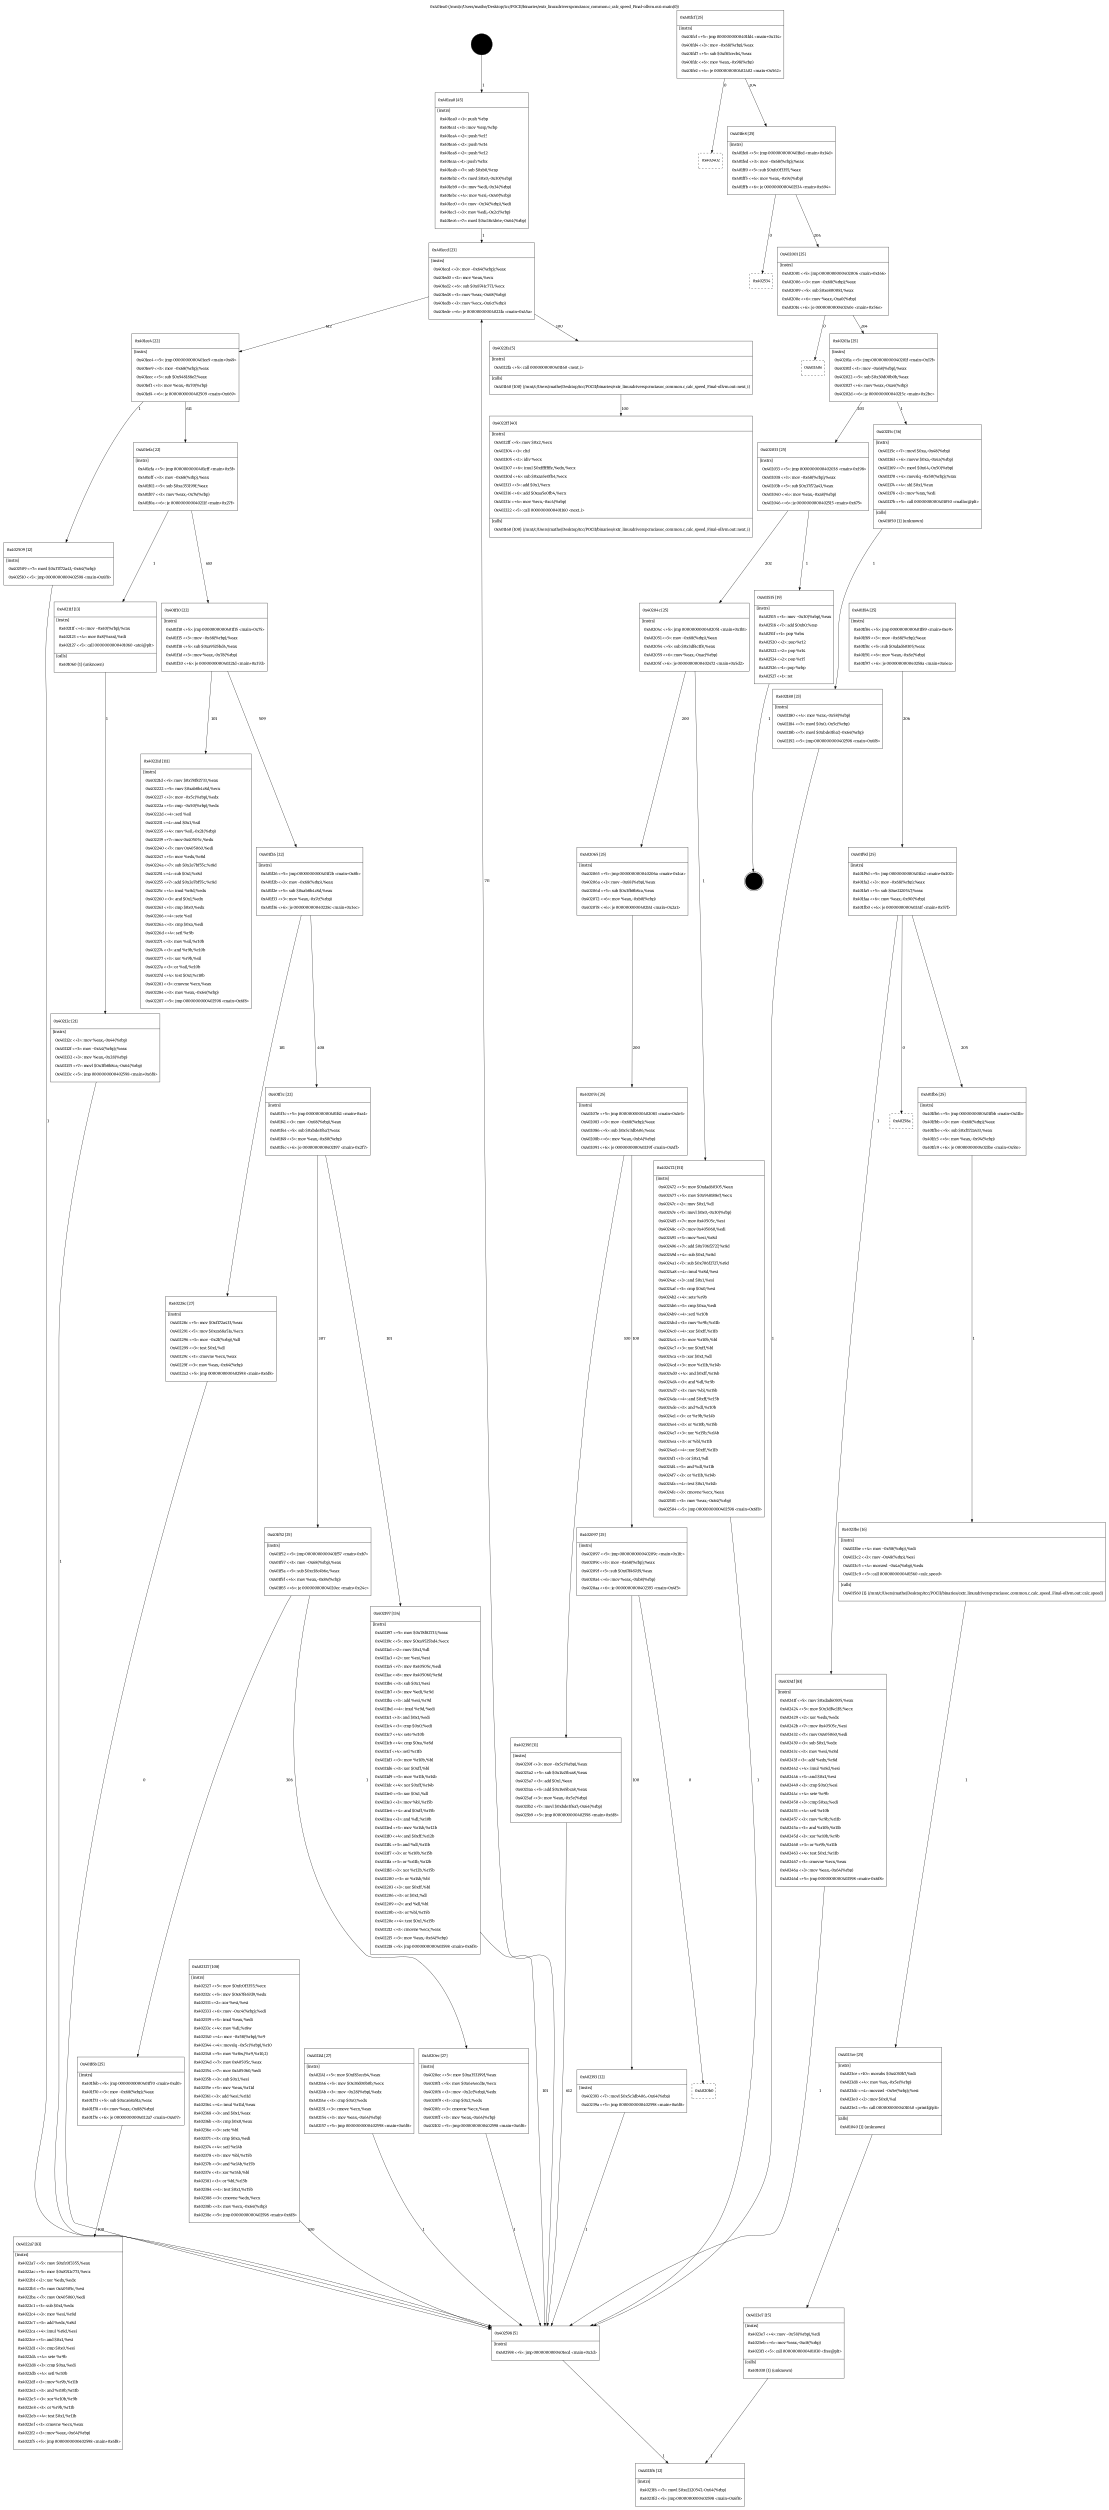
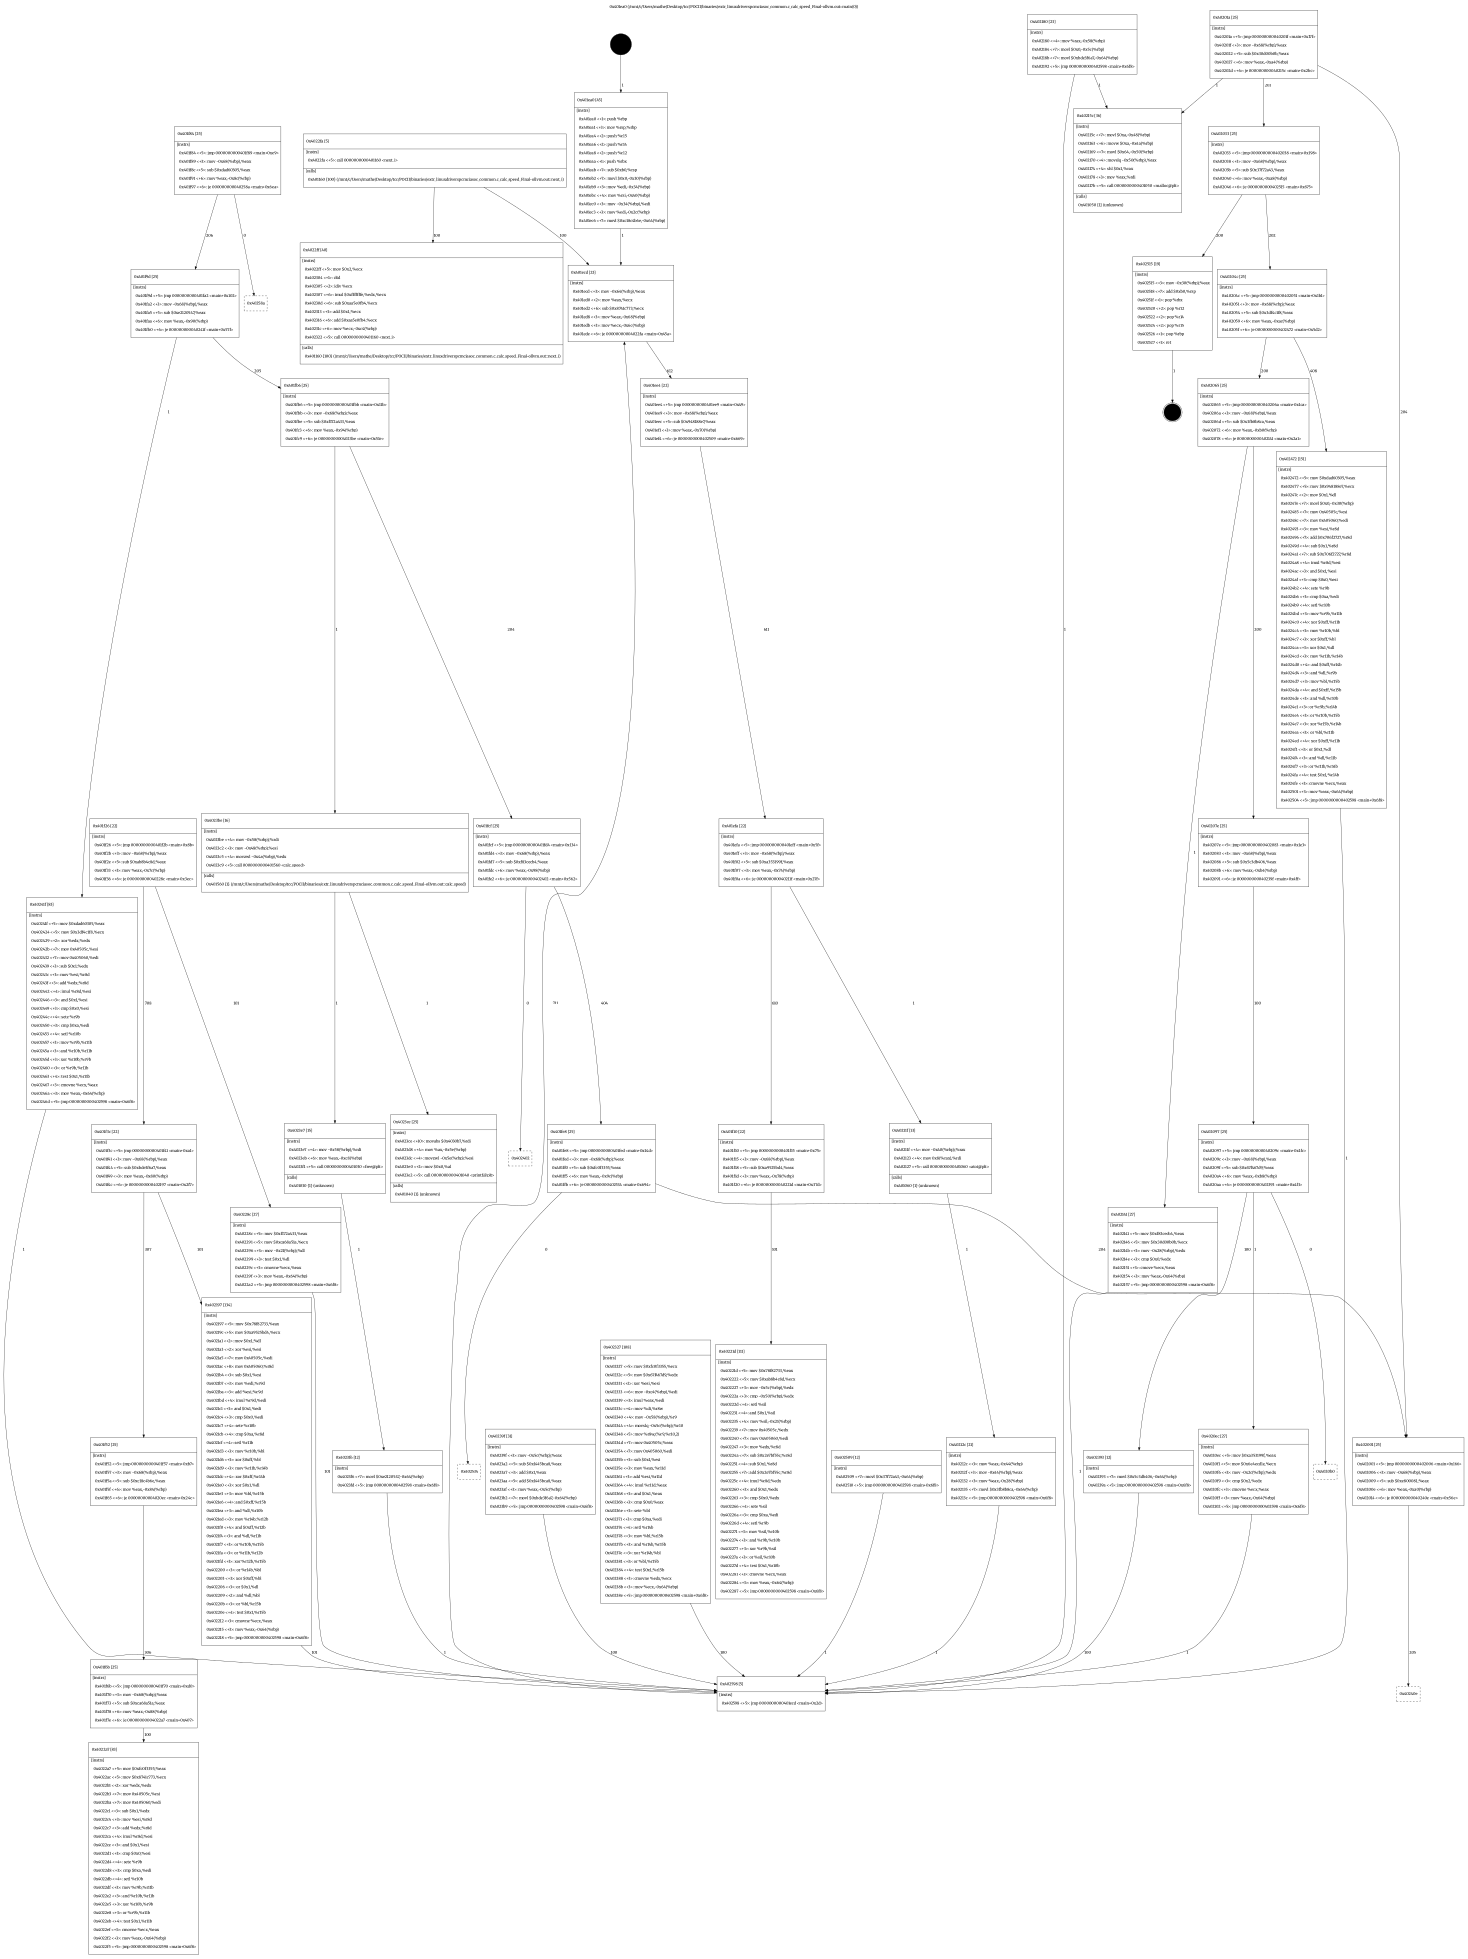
(752, 86) -> (604, 1003)
(858, 323) -> (1400, 732)
(555, 327) -> (538, 222)
(824, 327) -> (1412, 1653)
(99, 467) -> none
(806, 564) -> (1219, 236)
(843, 603) -> (1100, 90)
none -> (430, 631)
(261, 758) -> none
none -> (1192, 824)
(703, 881) -> (1313, 371)
(902, 1013) -> (244, 244)
(320, 1048) -> (148, 1003)
(581, 1444) -> none
(144, 1780) -> (327, 1472)
(310, 1858) -> (1253, 1309)
(569, 2091) -> (614, 1653)
(840, 2220) -> (335, 1006)
(586, 2230) -> (1087, 1653)
(615, 2411) -> (490, 1668)
